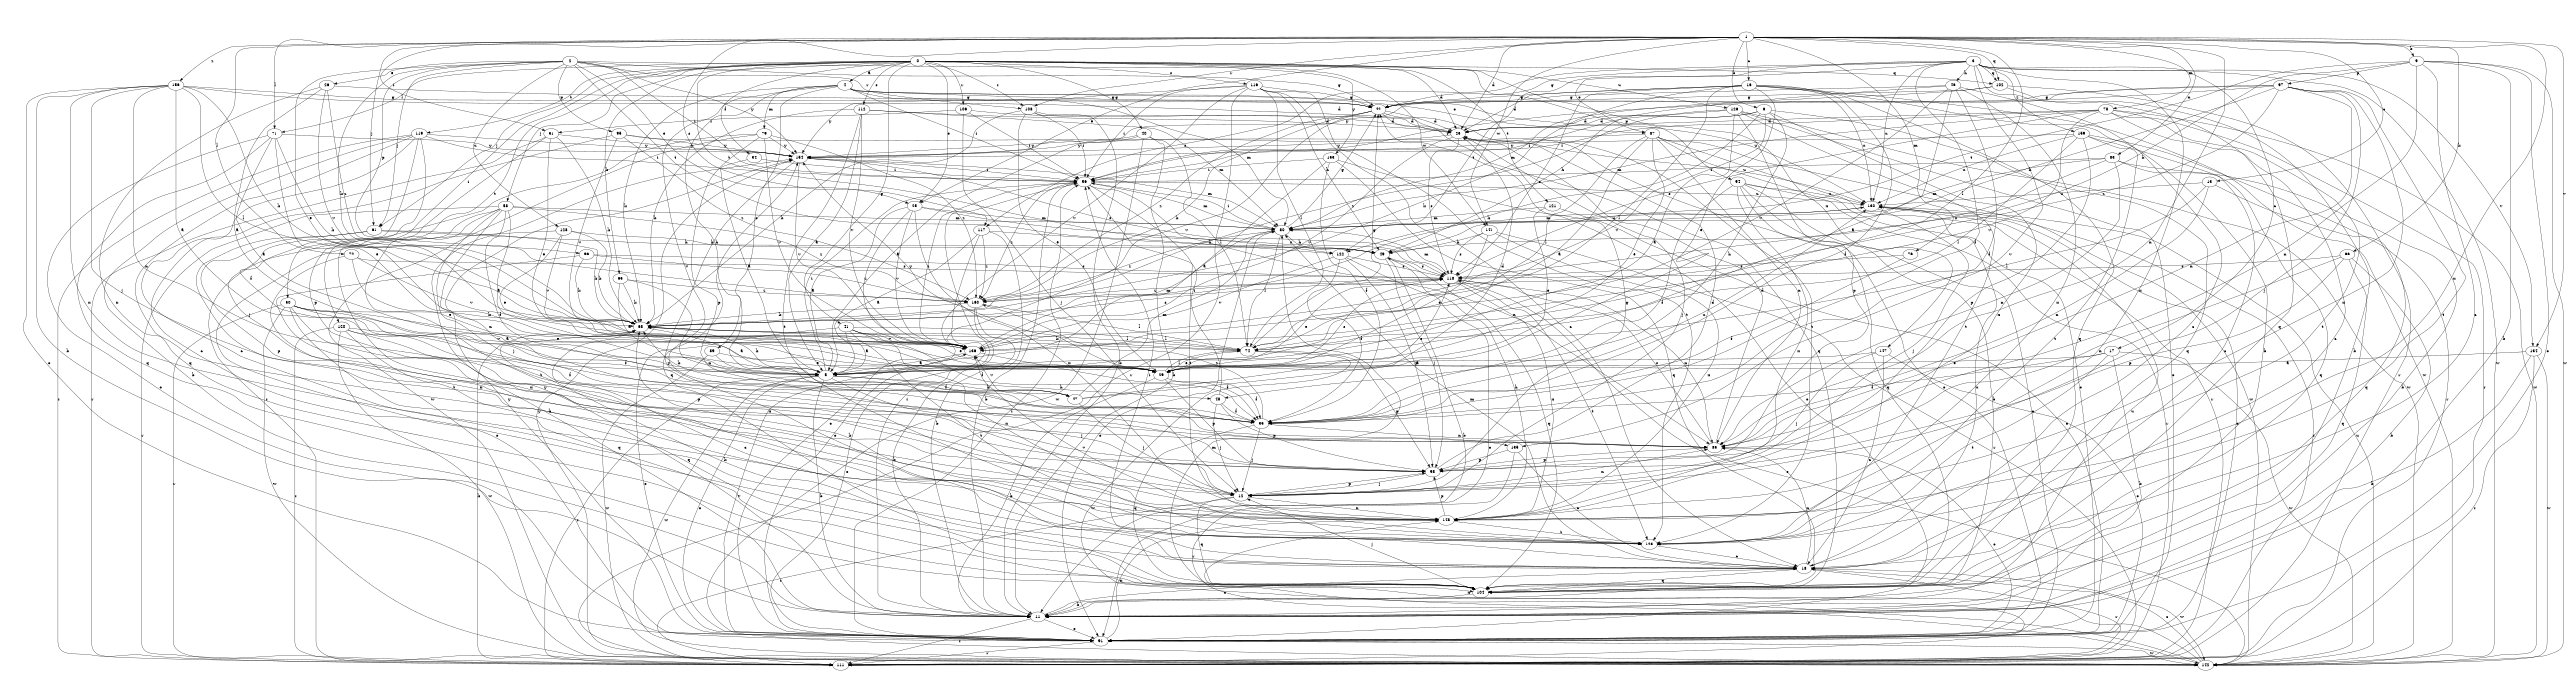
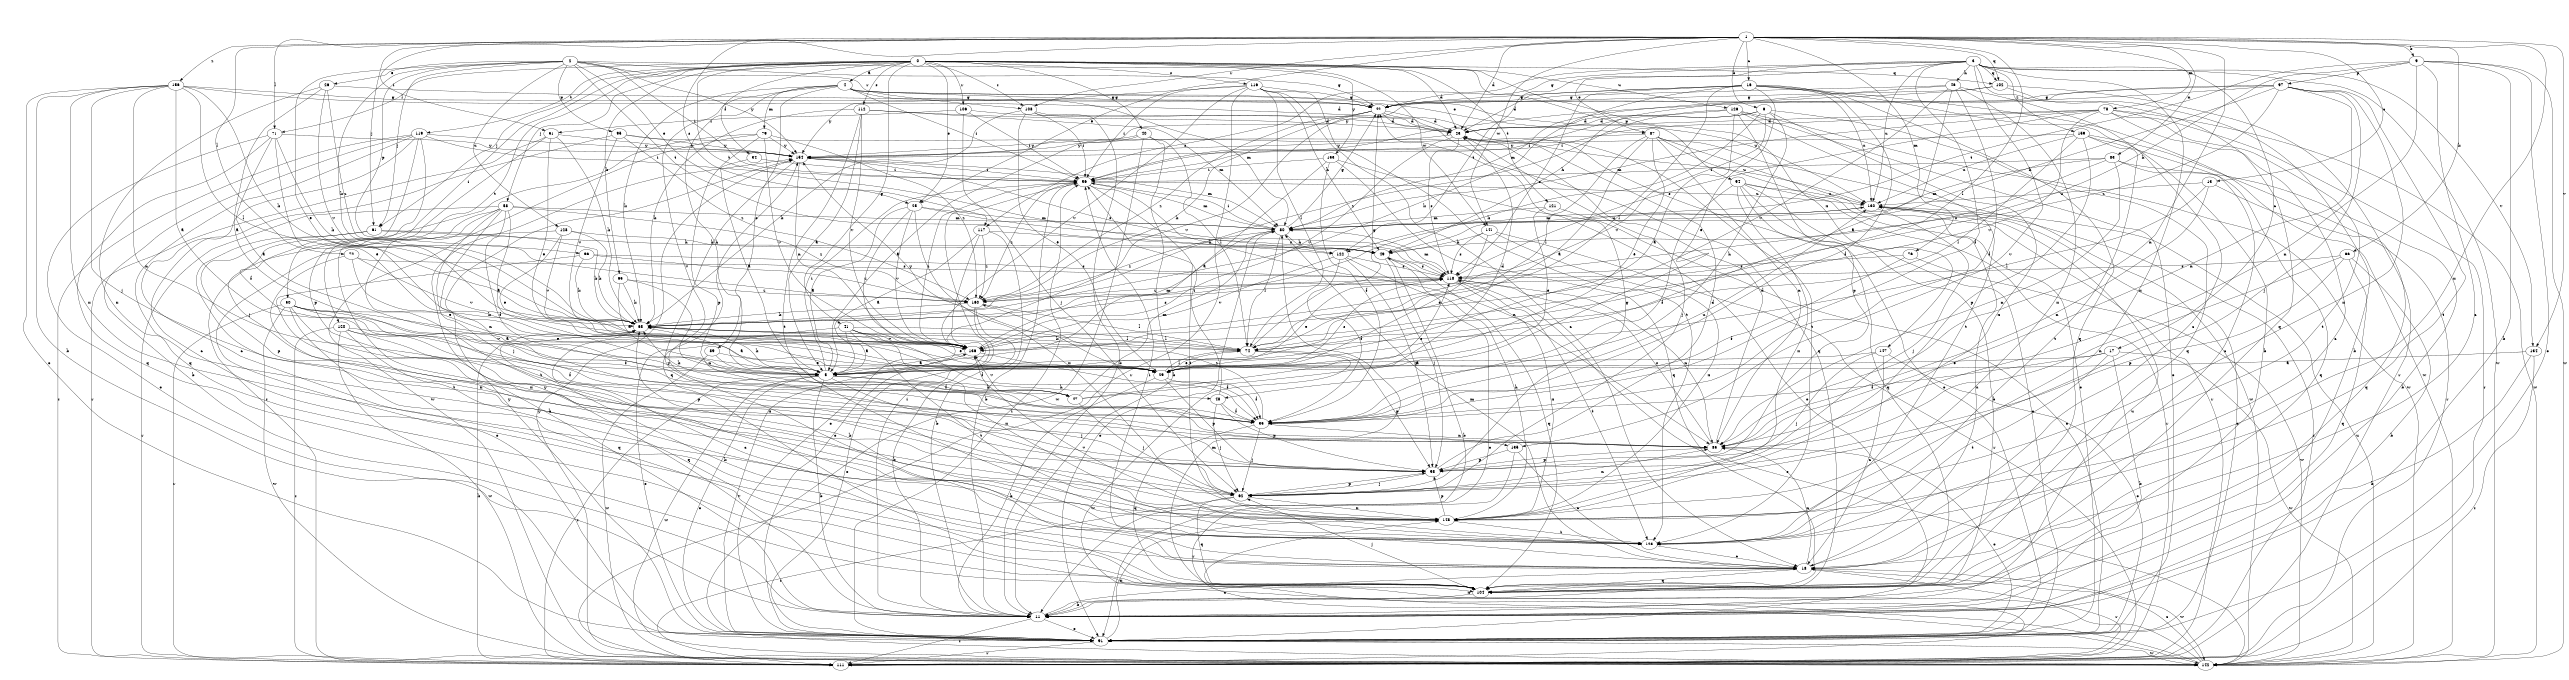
(799, 254) -> (799, 254)
(1241, 496) -> (1241, 496)
(2545, 652) -> (2256, 379)
